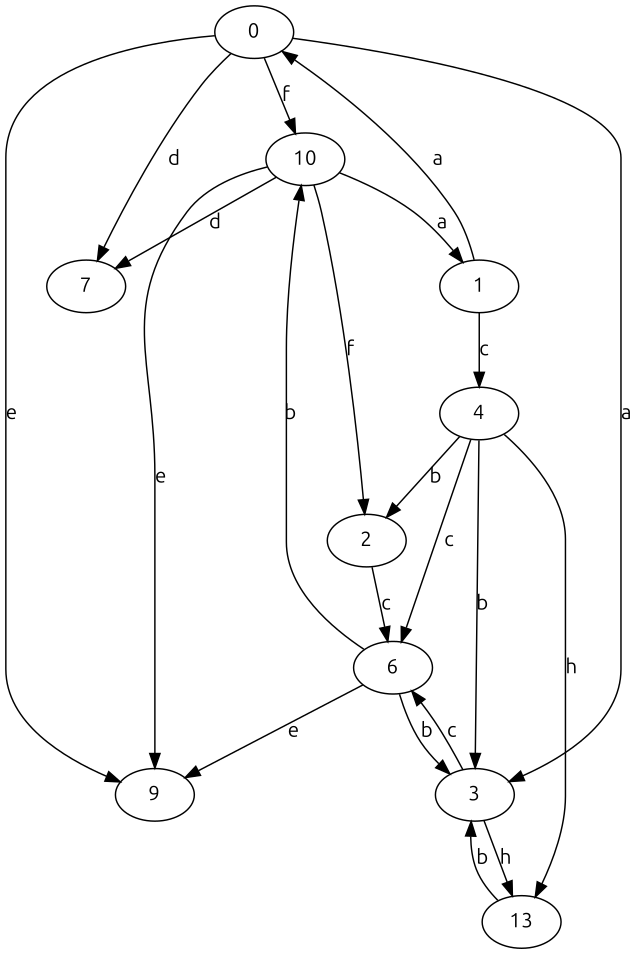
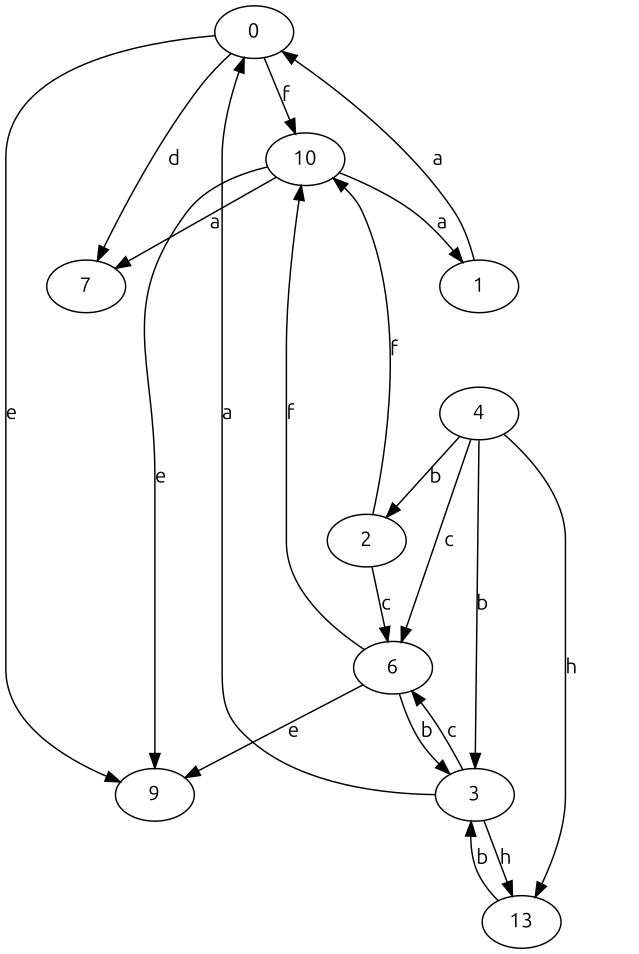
(216, 223) -> (216, 223)
(621, 309) -> (222, 508)
(345, 341) -> (390, 347)
(479, 343) -> none
(291, 413) -> (291, 413)
